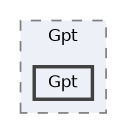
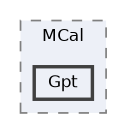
(63, 37) -> (63, 37)
